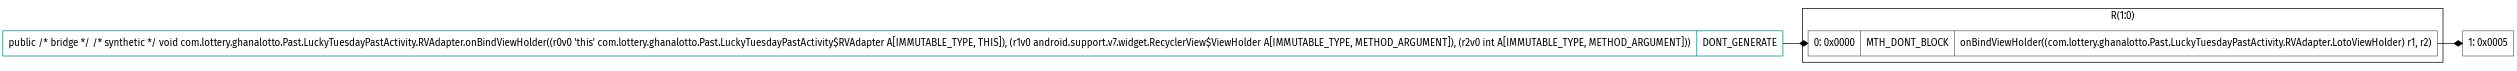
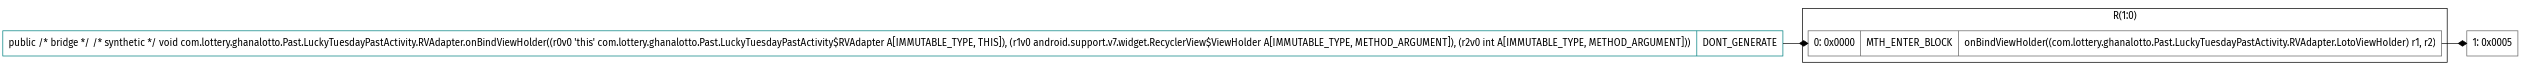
(1907, 43) -> (1910, 43)
